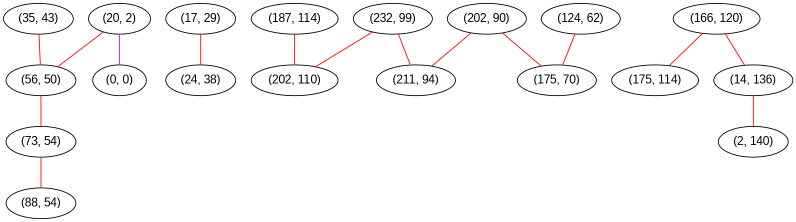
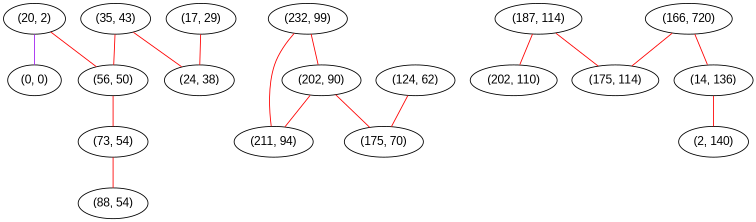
(717, 19) -> (689, 19)
(344, 49) -> (315, 49)
none -> (158, 50)
none -> (577, 50)
